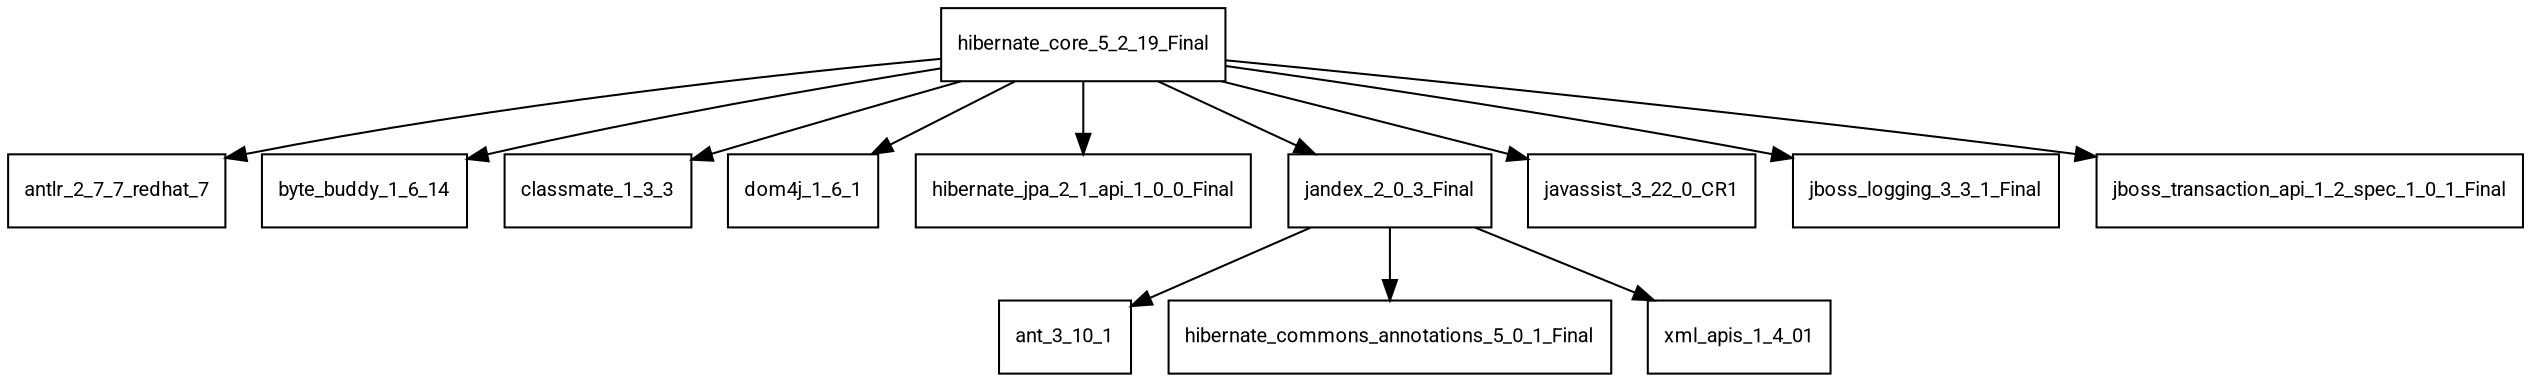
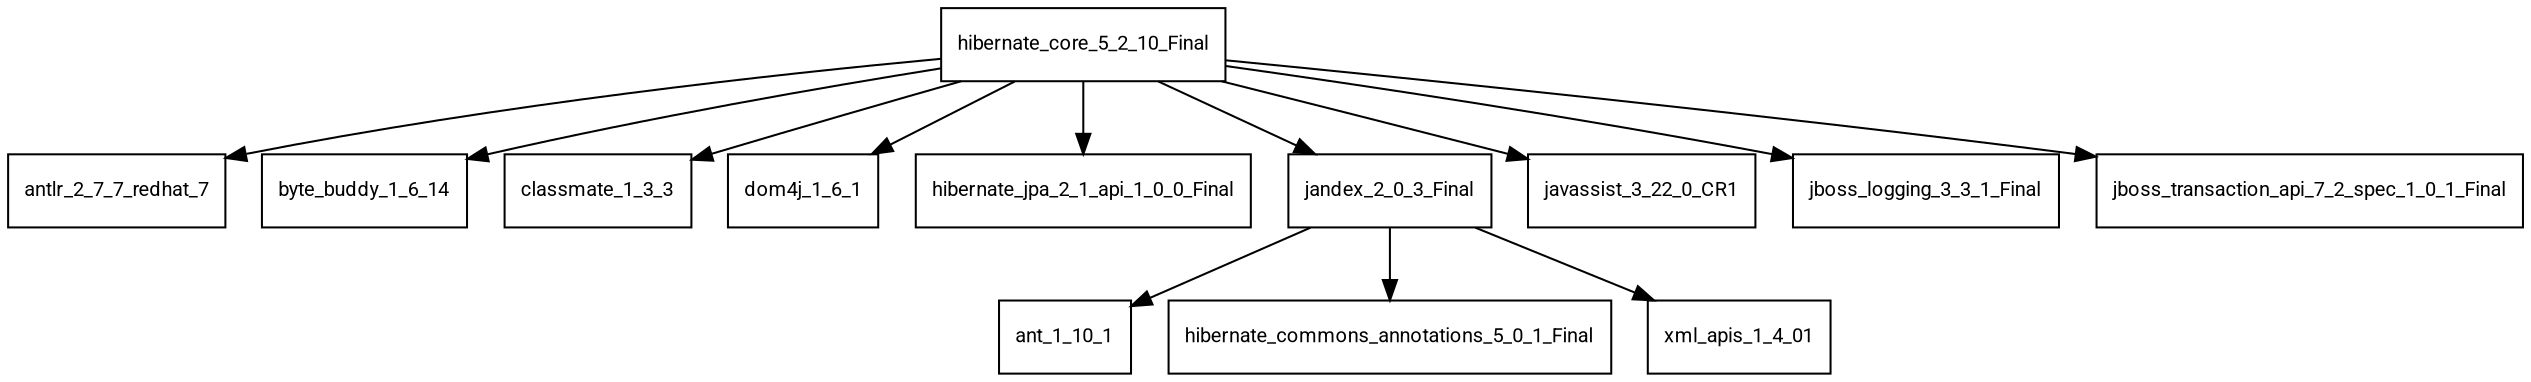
(1083, 45) -> (1083, 45)
(2310, 191) -> (2310, 191)
(1065, 337) -> (1065, 337)
